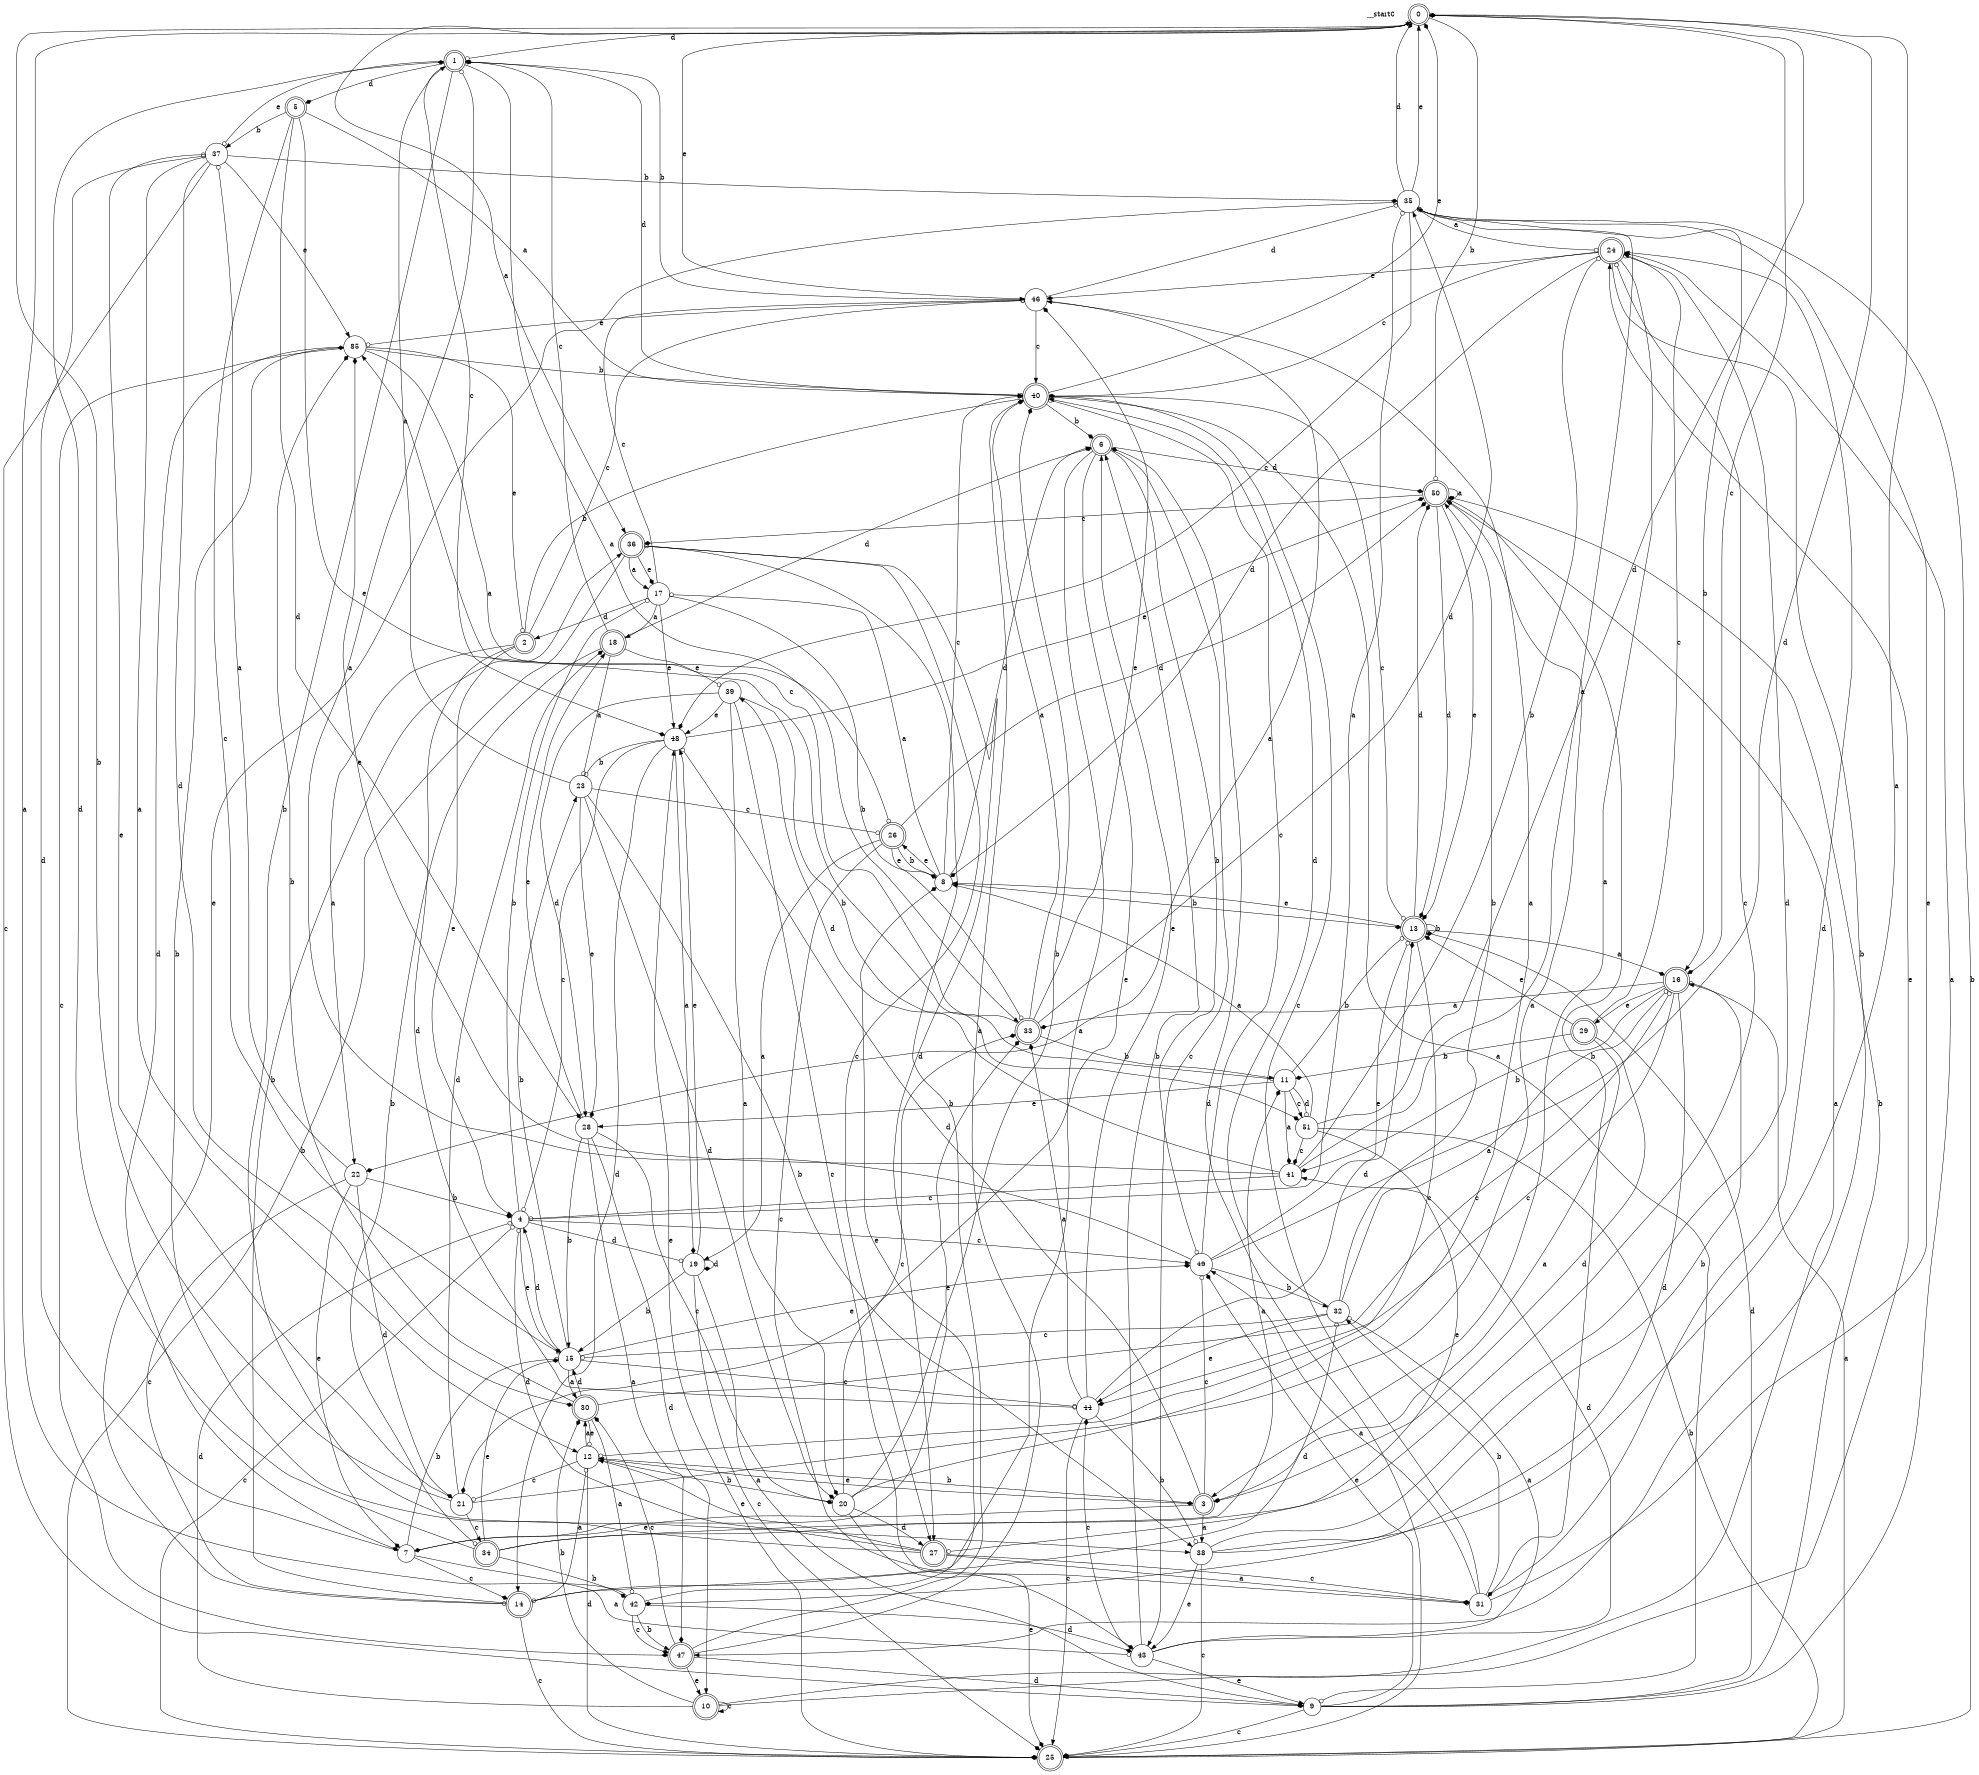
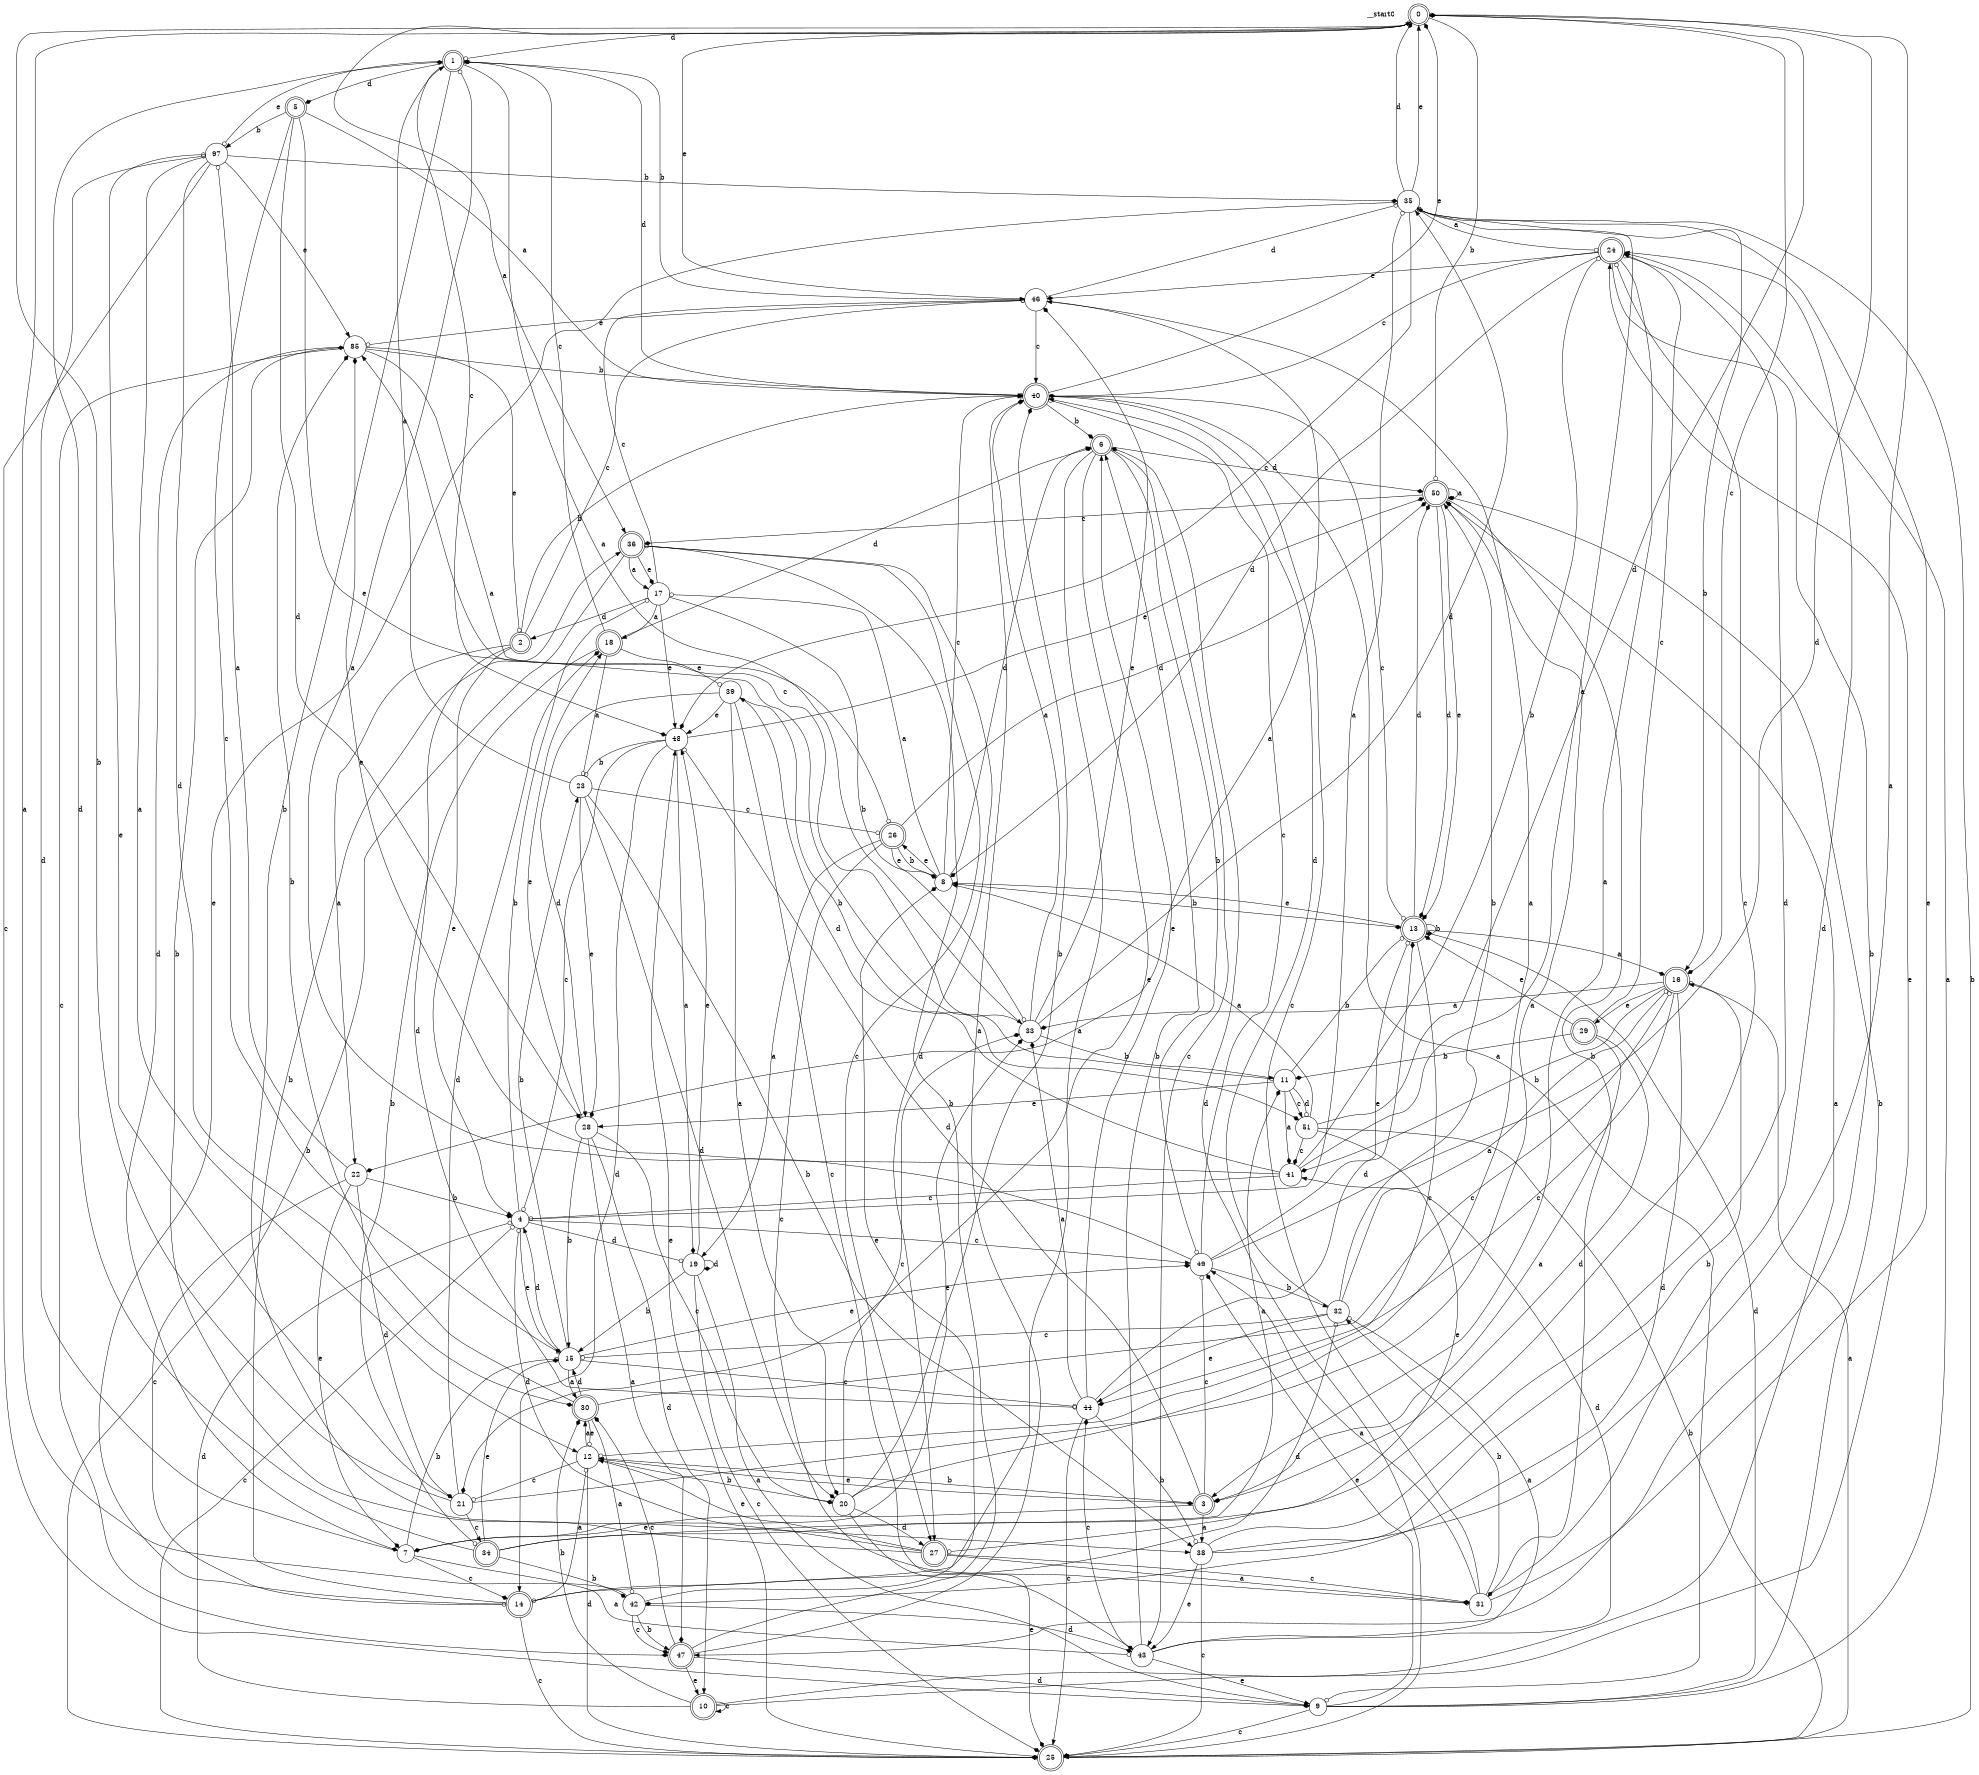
(217, 154) -> (217, 154)
(1028, 1031) -> (1030, 1031)
